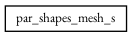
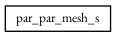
(66, 19) -> (58, 19)
